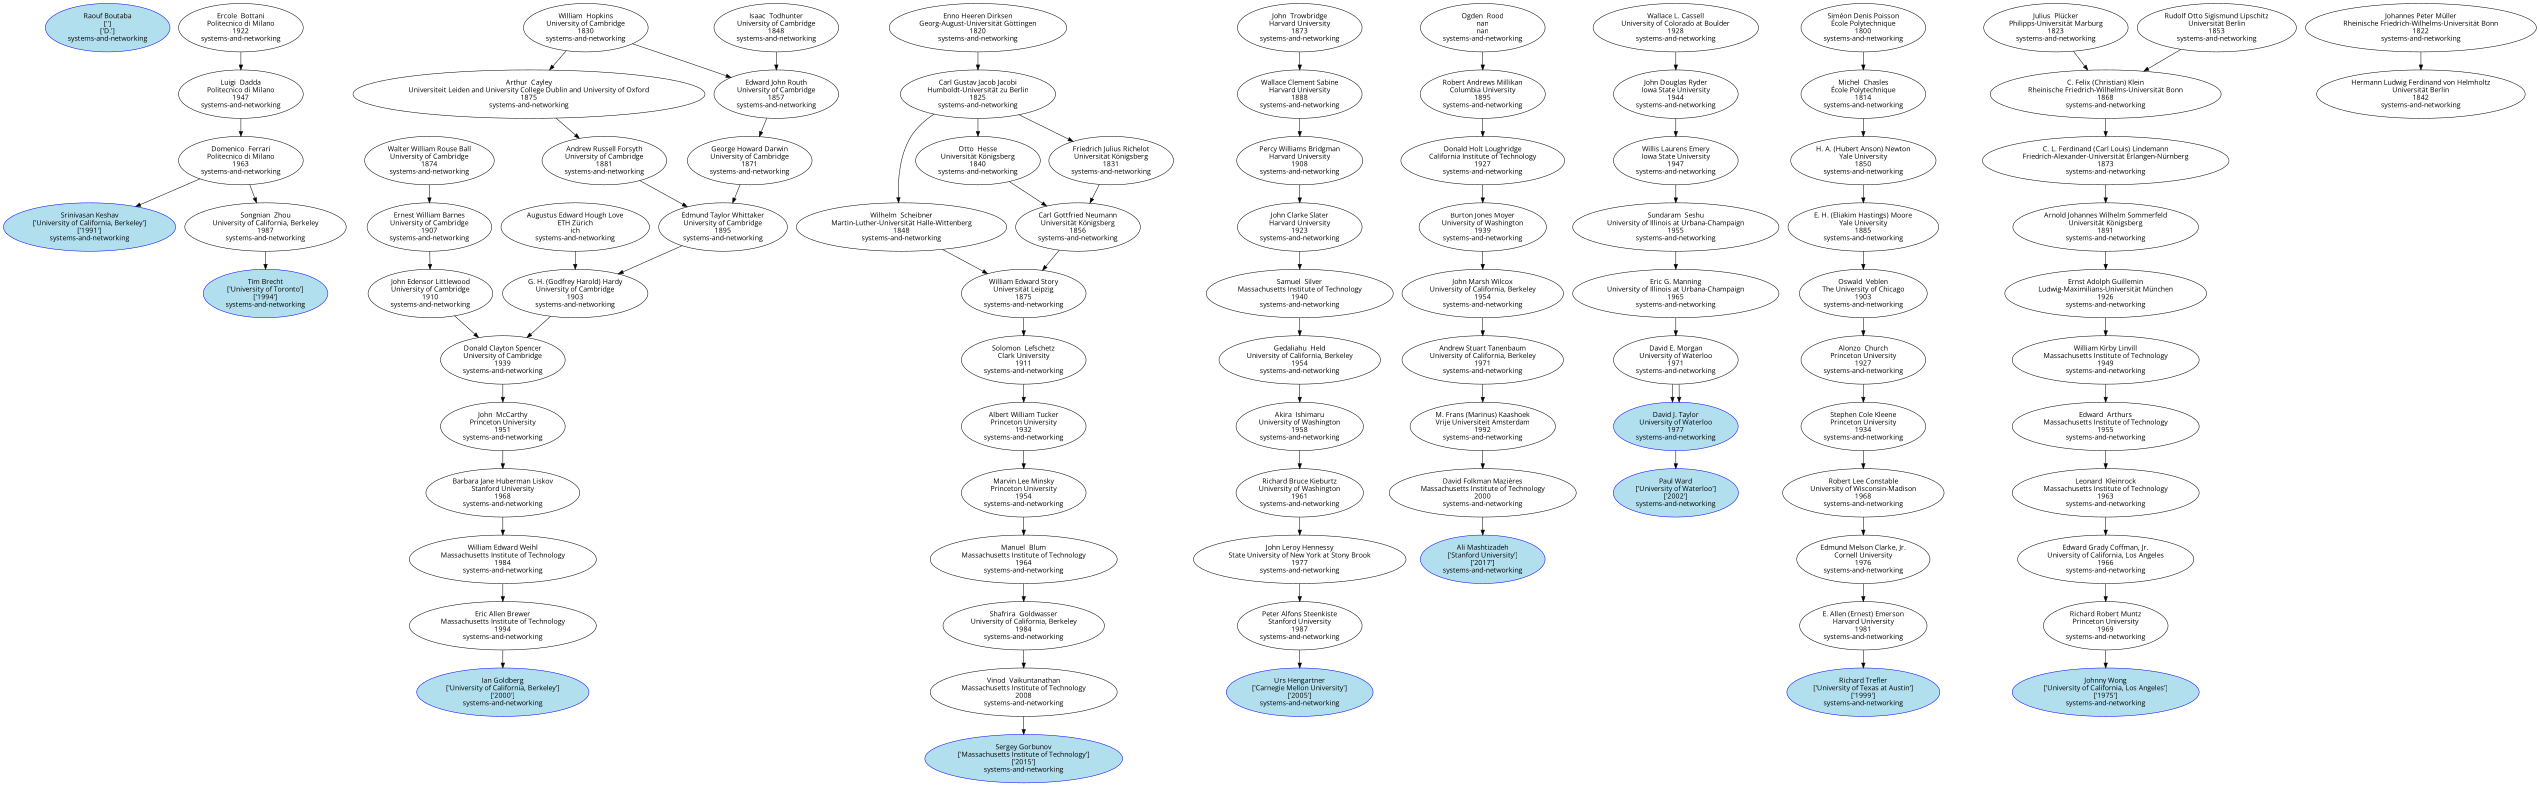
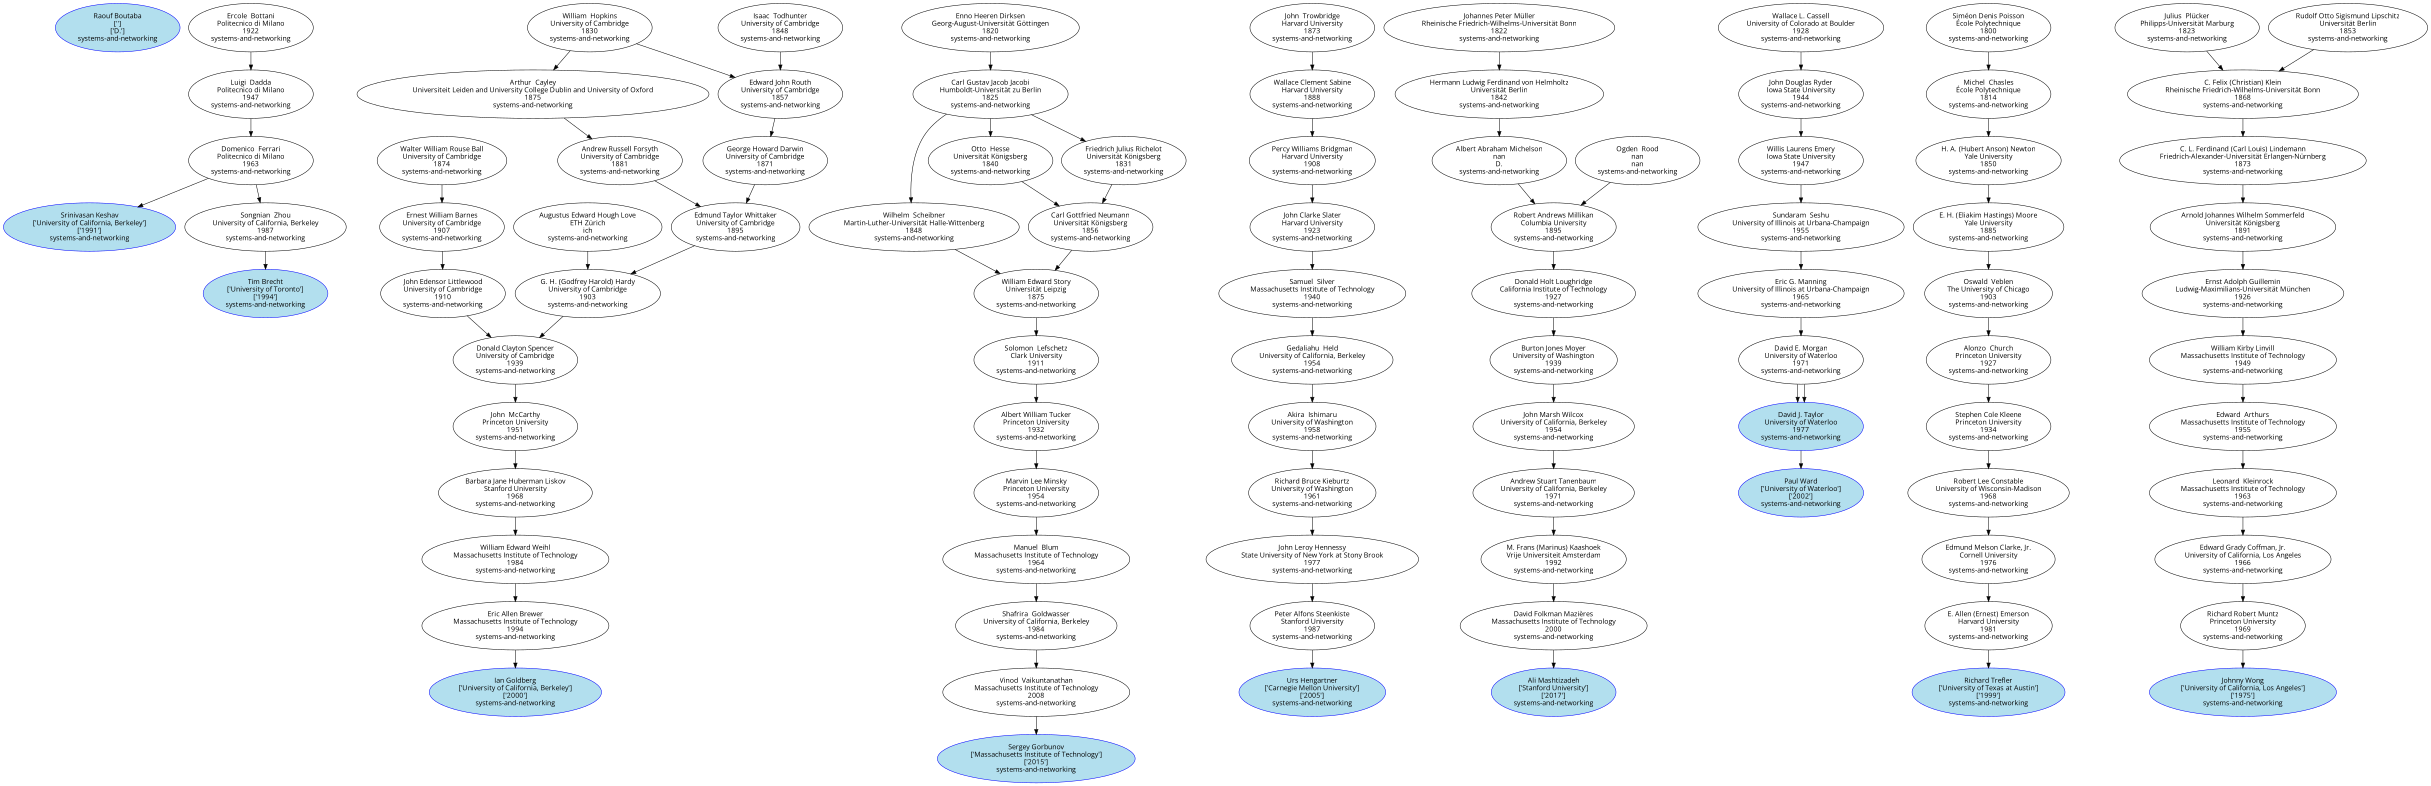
none -> (1499, 161)
